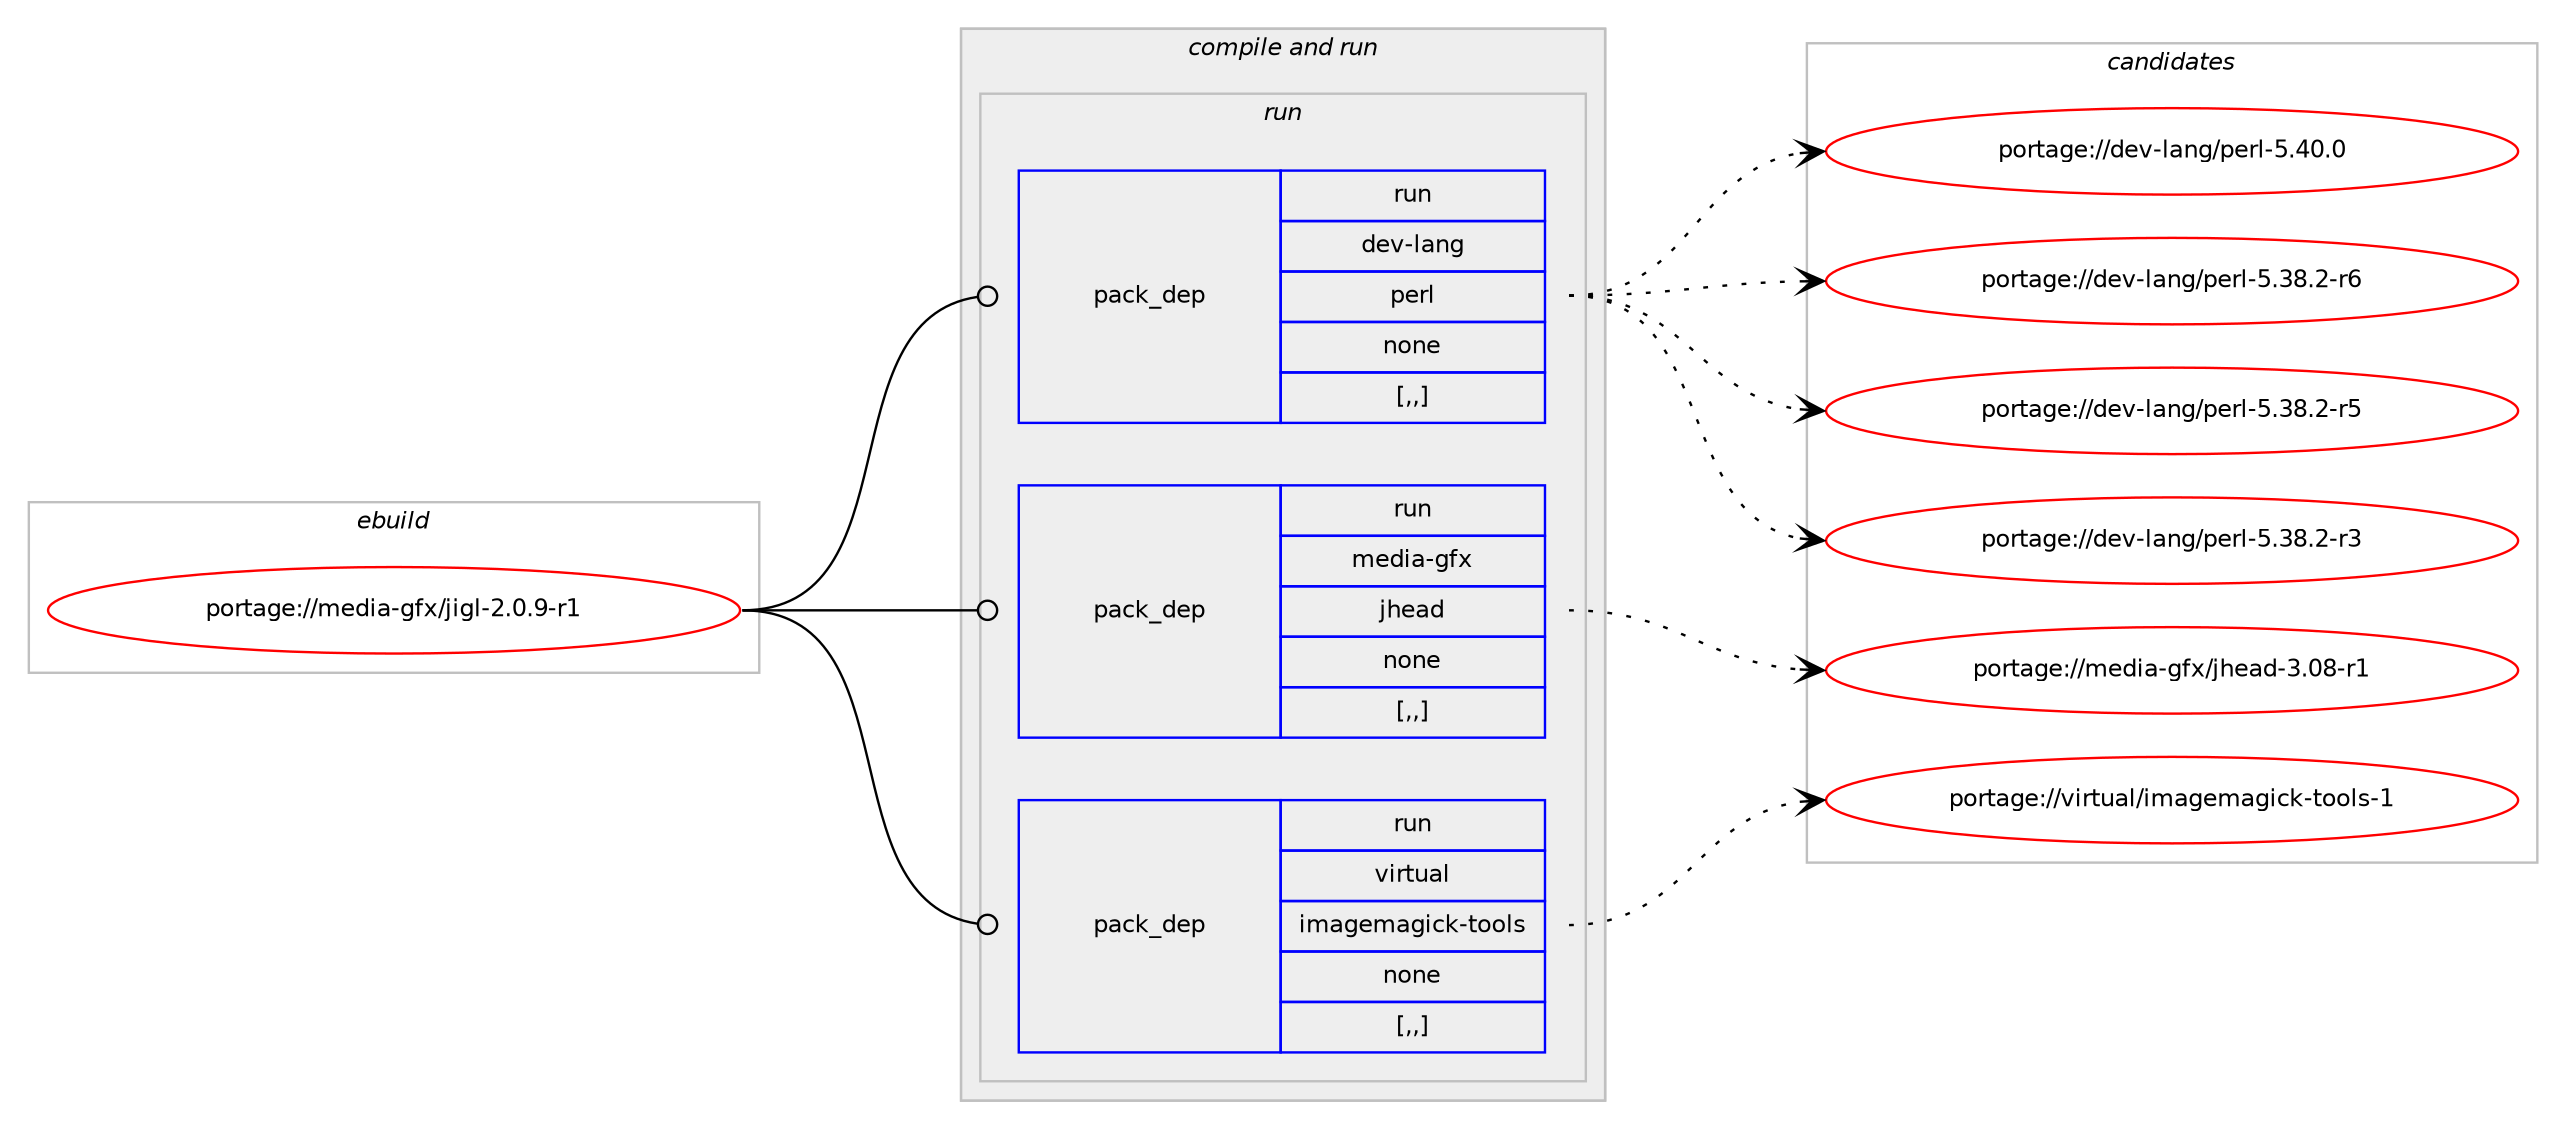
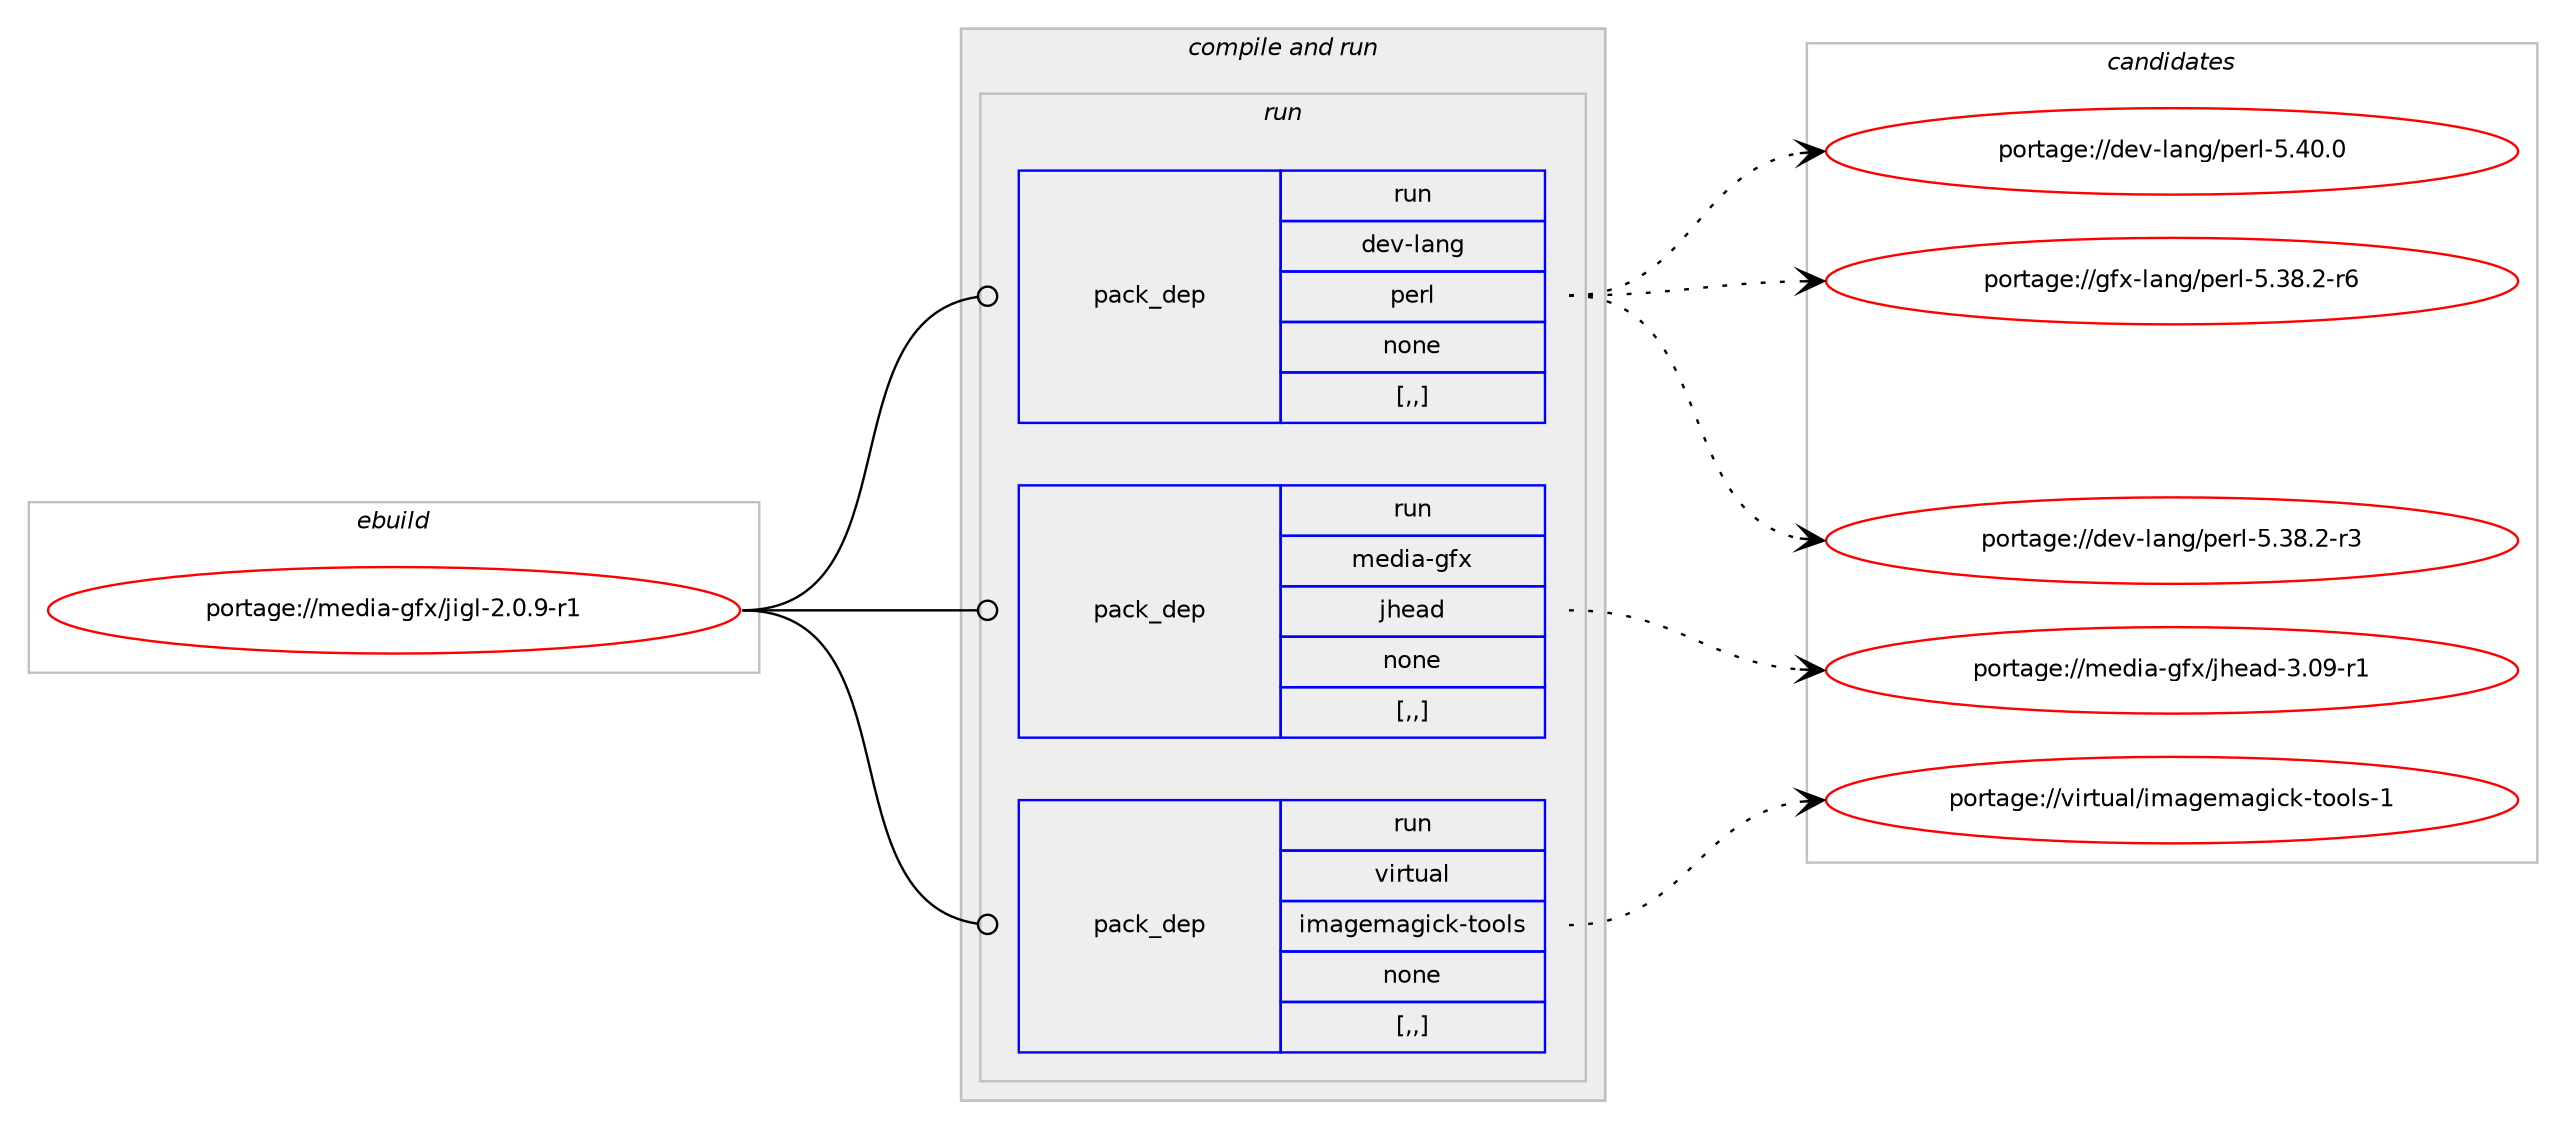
(2172, 281) -> (2172, 281)
(2172, 411) -> none
(2172, 670) -> (2172, 670)
